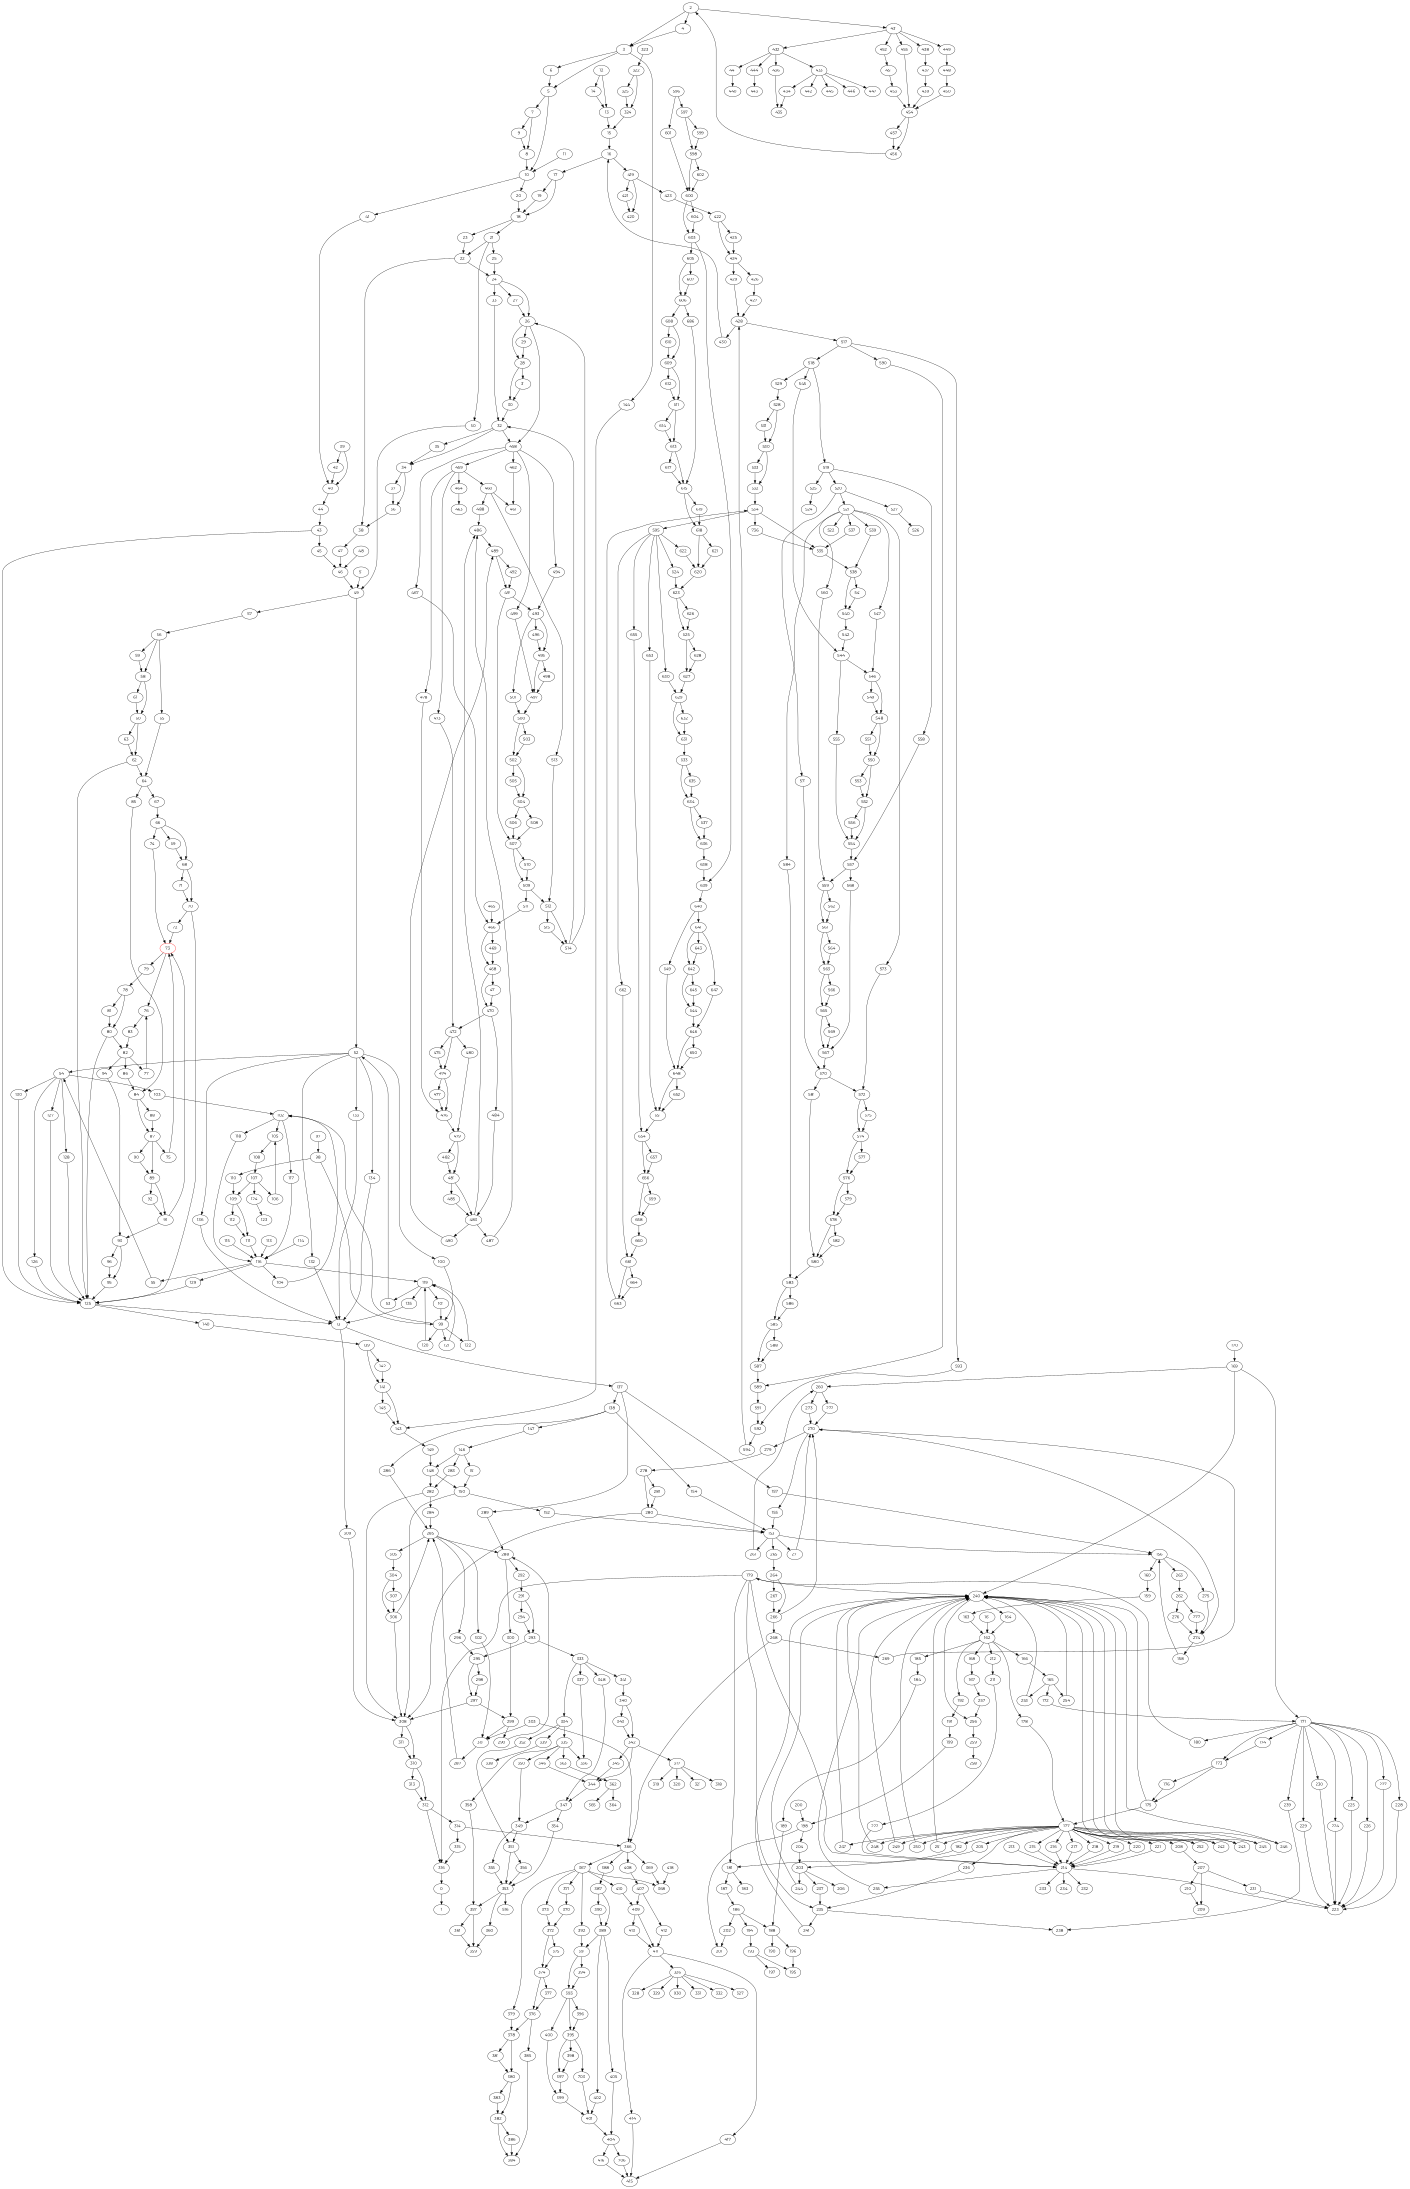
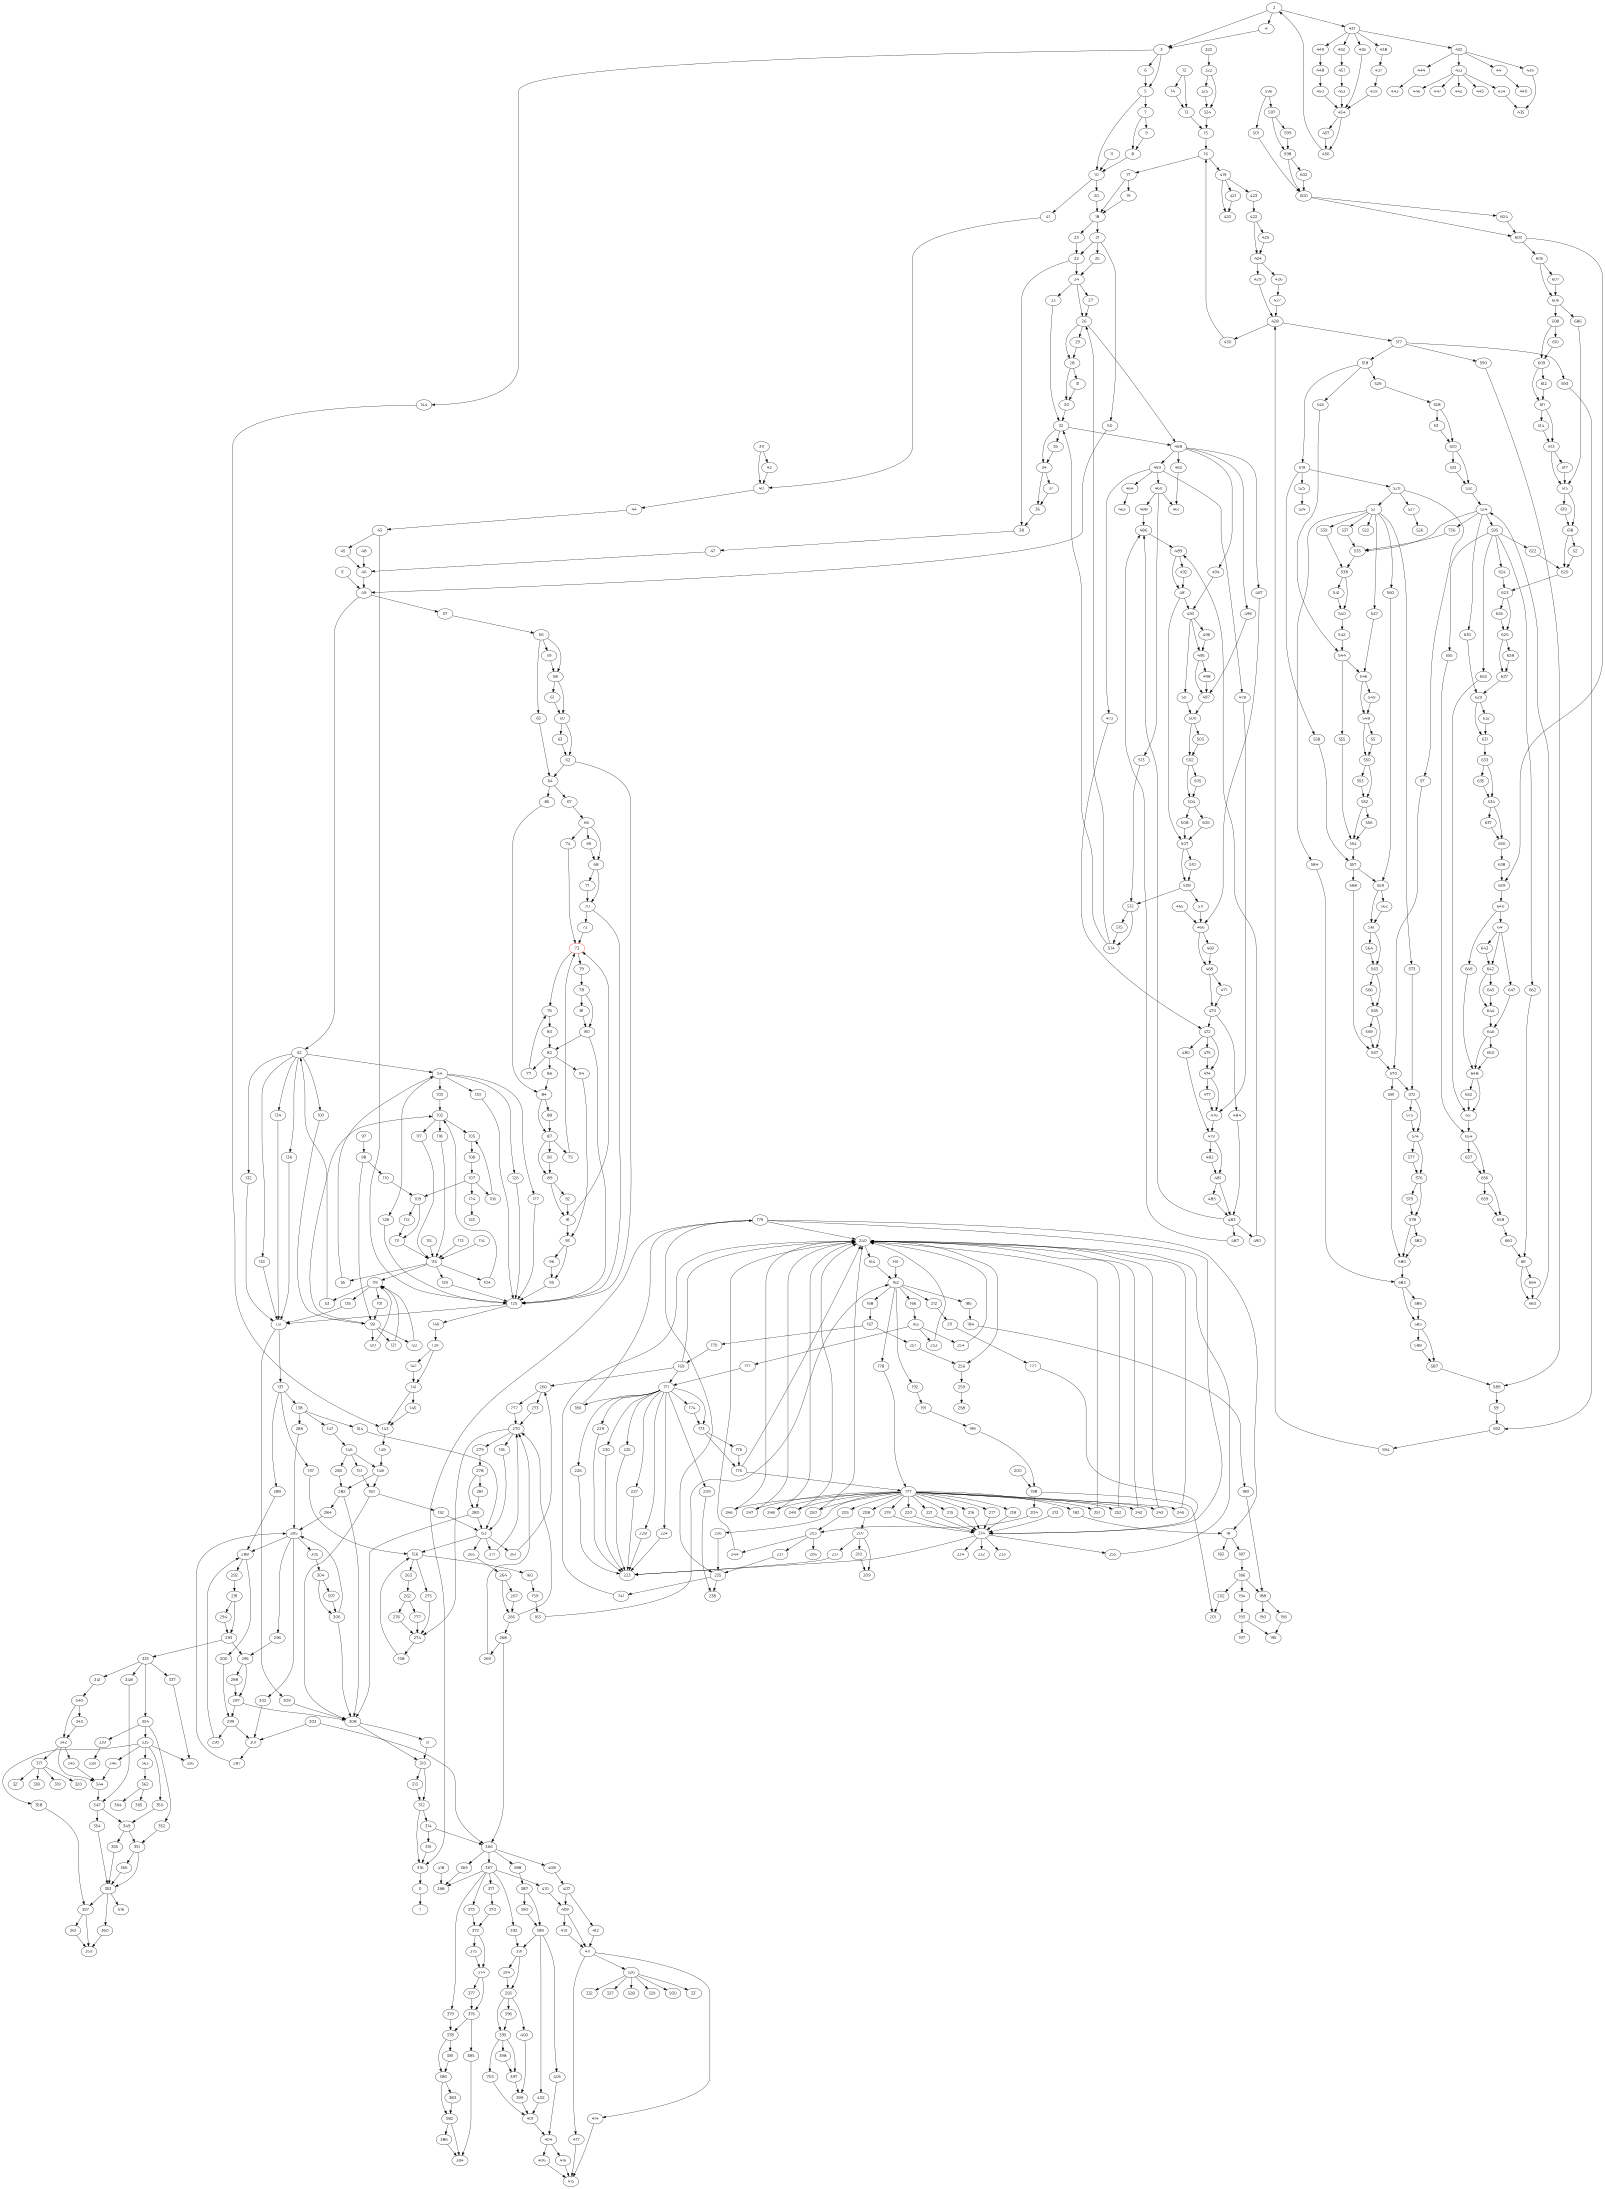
(661, 602) -> (1473, 570)
none -> (794, 1335)
(622, 2161) -> (542, 2161)
